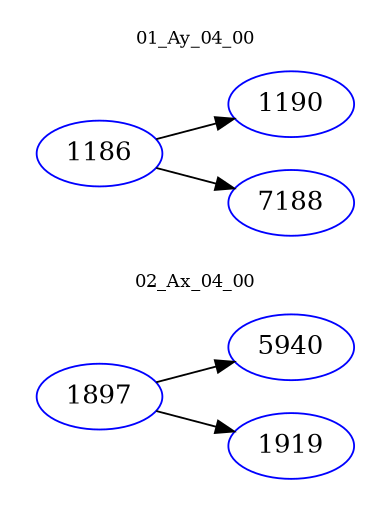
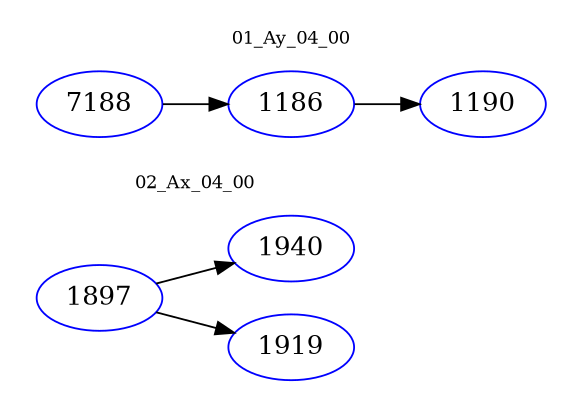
(186, 176) -> (186, 104)
(291, 347) -> (291, 249)
